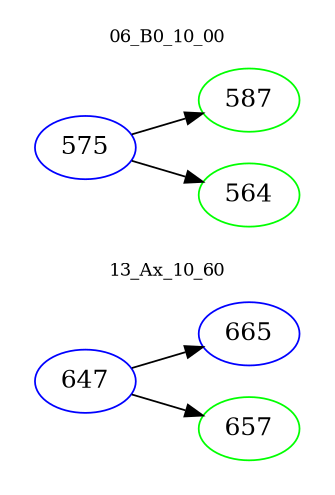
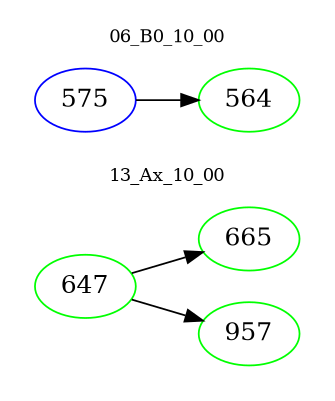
(249, 100) -> none
(167, 271) -> (167, 177)
(249, 334) -> (249, 239)
(85, 381) -> (85, 286)
(249, 429) -> (249, 334)
